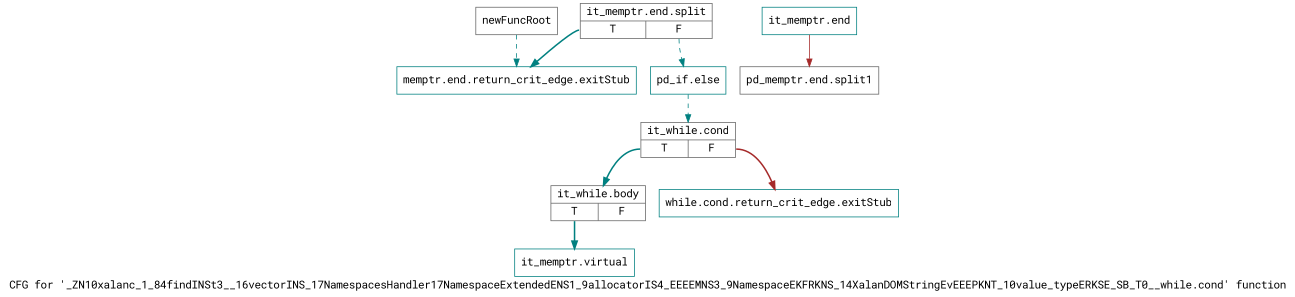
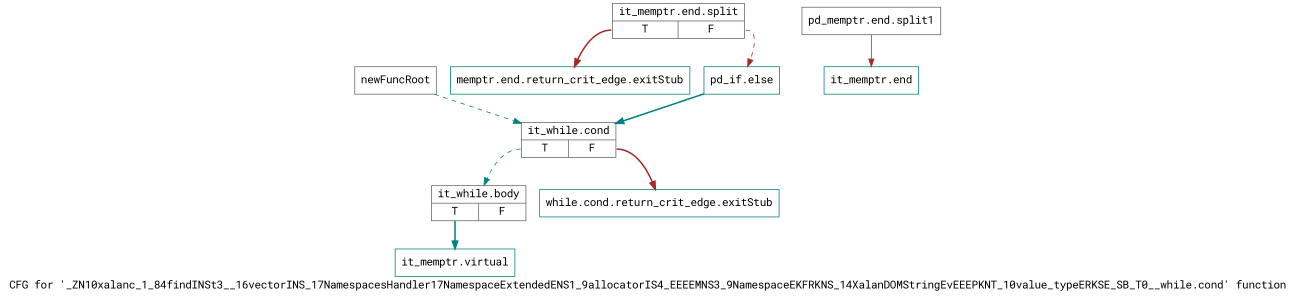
(557, 44) -> (591, 40)
(517, 47) -> (474, 107)
(809, 47) -> (871, 47)
(680, 49) -> (754, 42)
(688, 105) -> (664, 107)
(619, 159) -> (500, 159)
